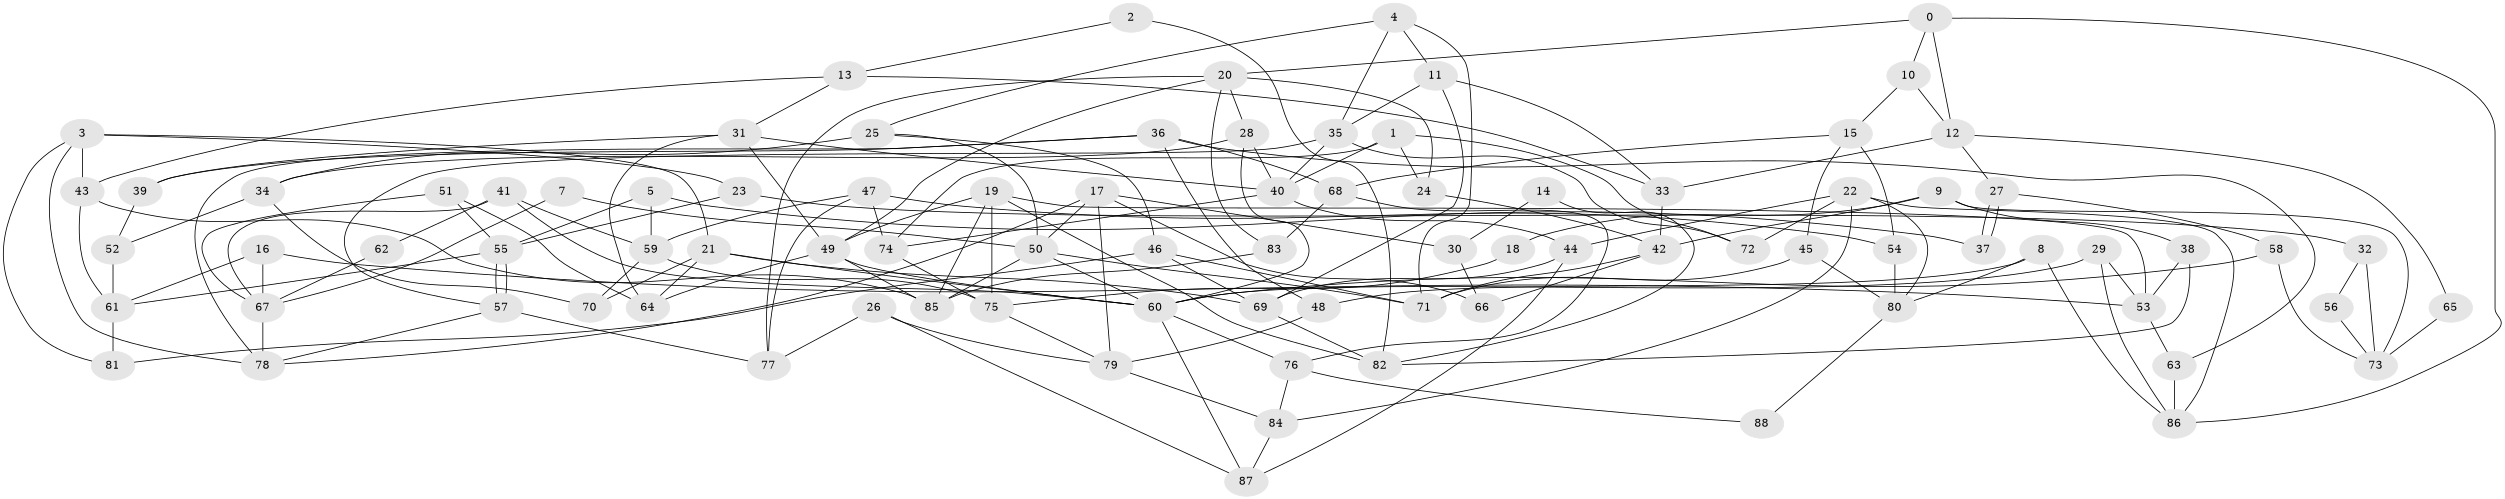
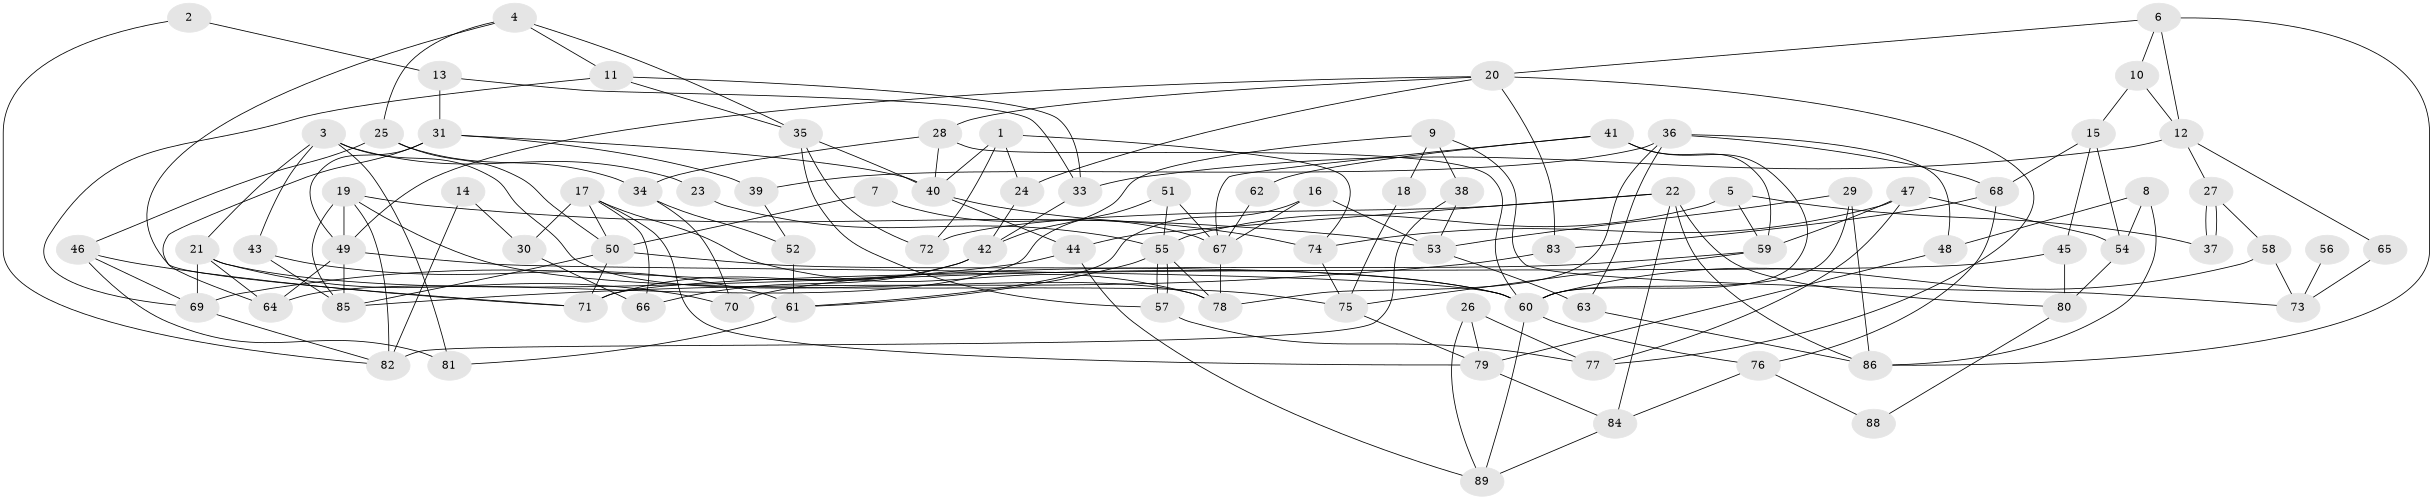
(1930, 18) -> (2159, 18)
(458, 108) -> none
(2365, 250) -> none
(1970, 281) -> (2135, 221)
(382, 337) -> (1191, 279)
(1246, 482) -> (1482, 482)
